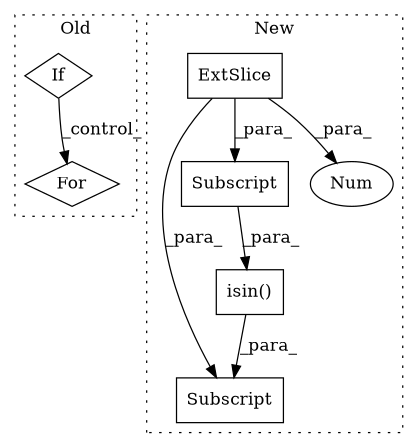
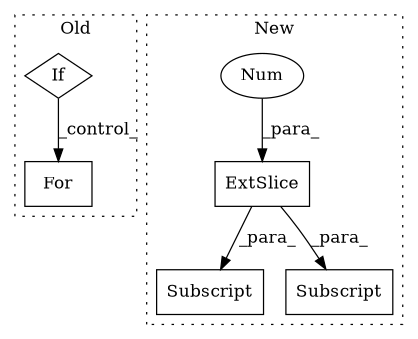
(300, 124) -> (262, 124)
(72, 184) -> (58, 184)
(250, 292) -> none
